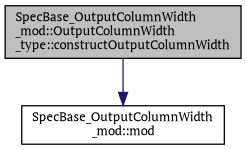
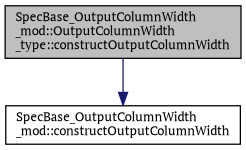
(123, 125) -> (123, 125)
